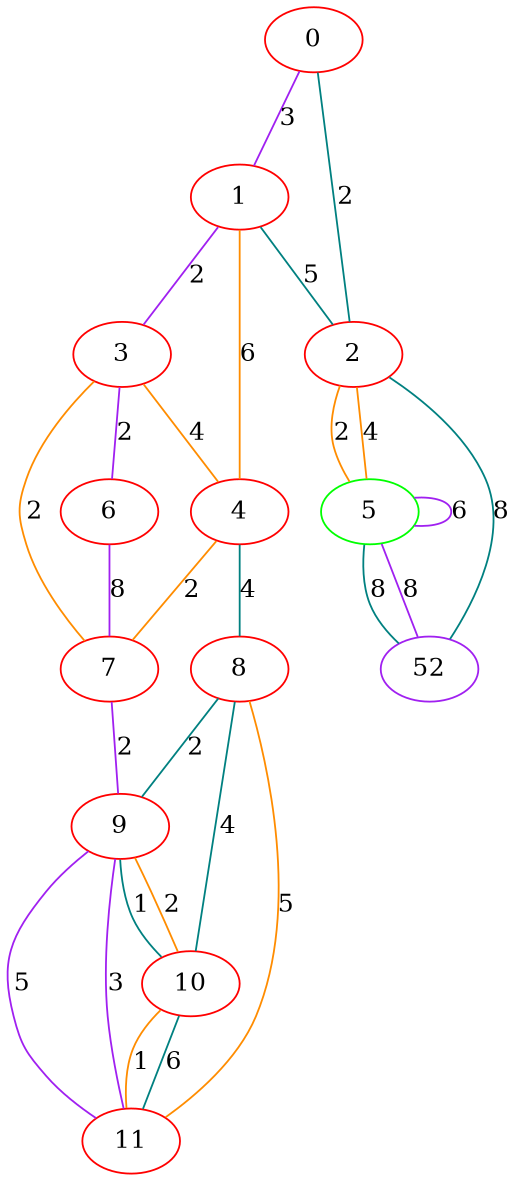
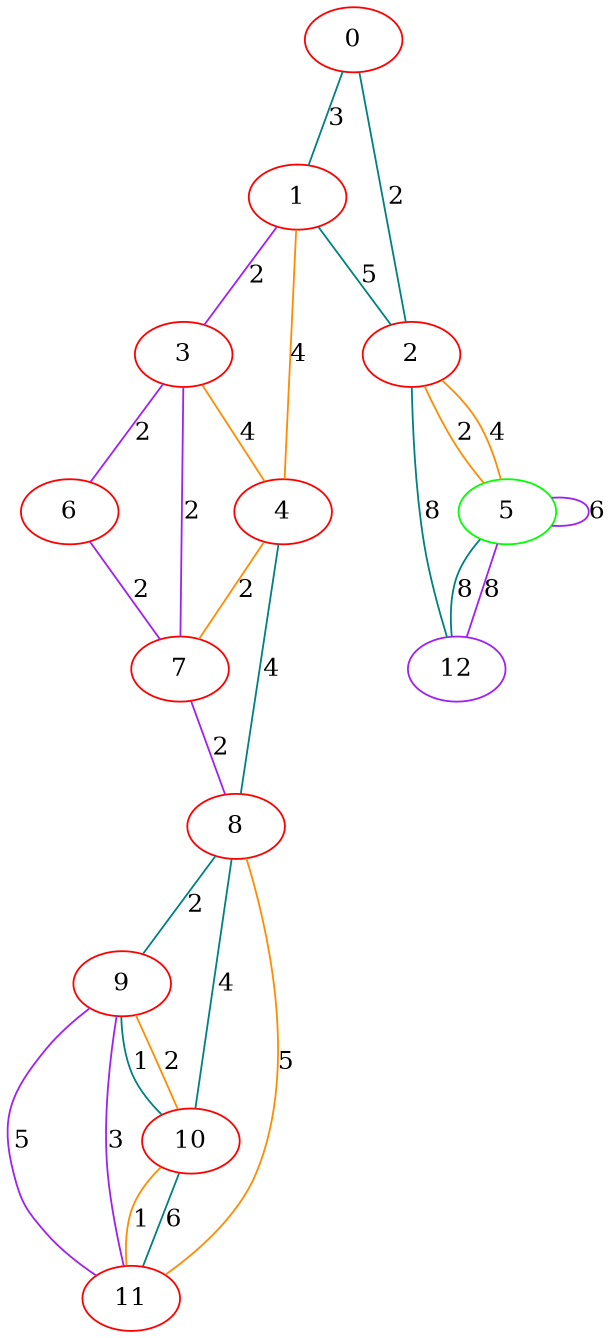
(277, 118) -> (326, 118)
(249, 354) -> (299, 354)
(20, 509) -> (182, 512)
(119, 590) -> (142, 590)
(430, 669) -> (457, 669)
(115, 748) -> (208, 748)
